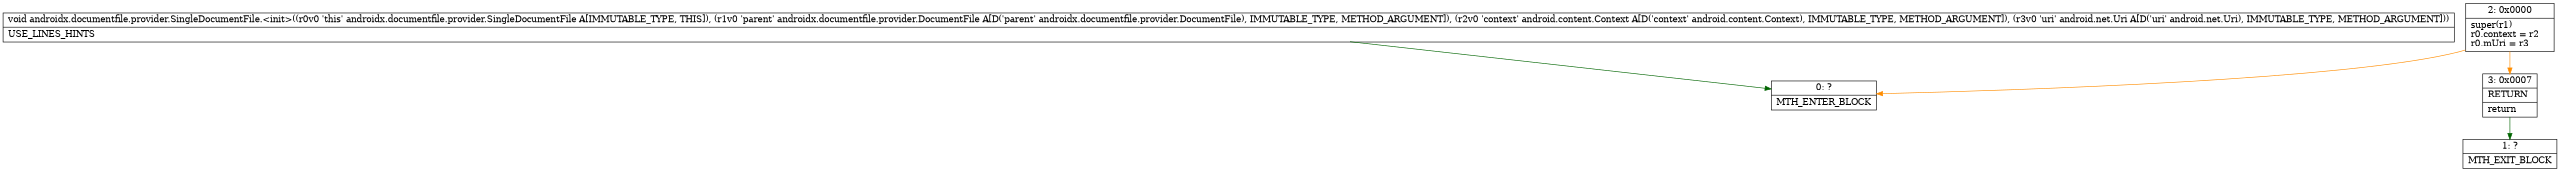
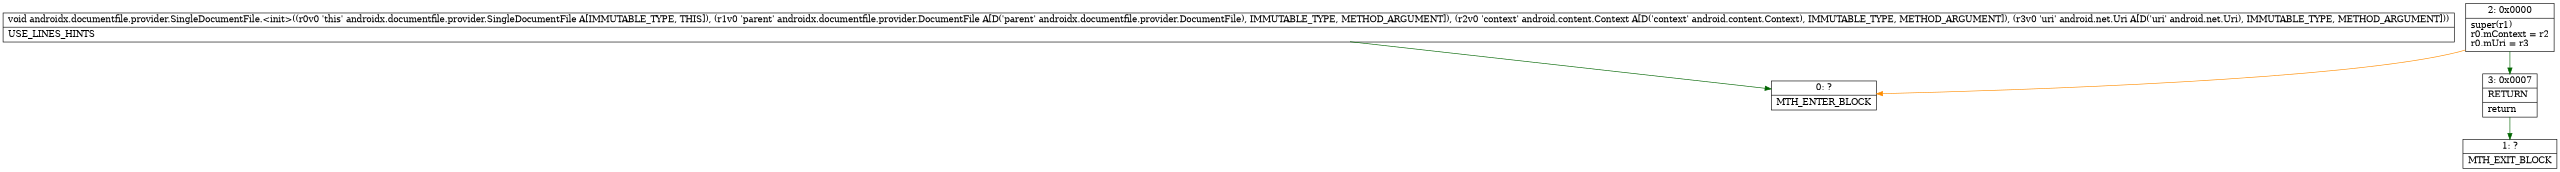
(2505, 35) -> (2510, 35)
(2510, 60) -> (2510, 60)
